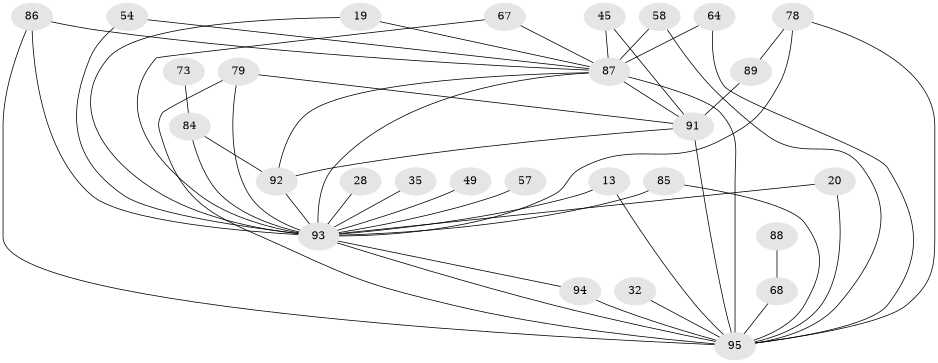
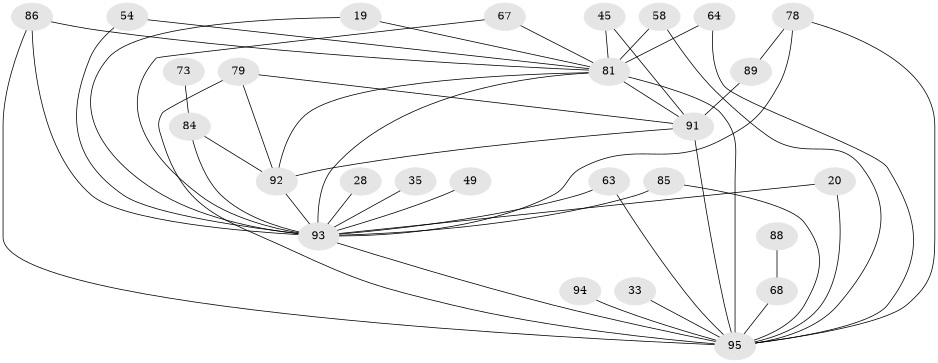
(609, 72) -> (609, 72)
(239, 172) -> (258, 127)
(525, 181) -> none
(609, 181) -> (609, 181)
(449, 264) -> none
(635, 291) -> (635, 291)
